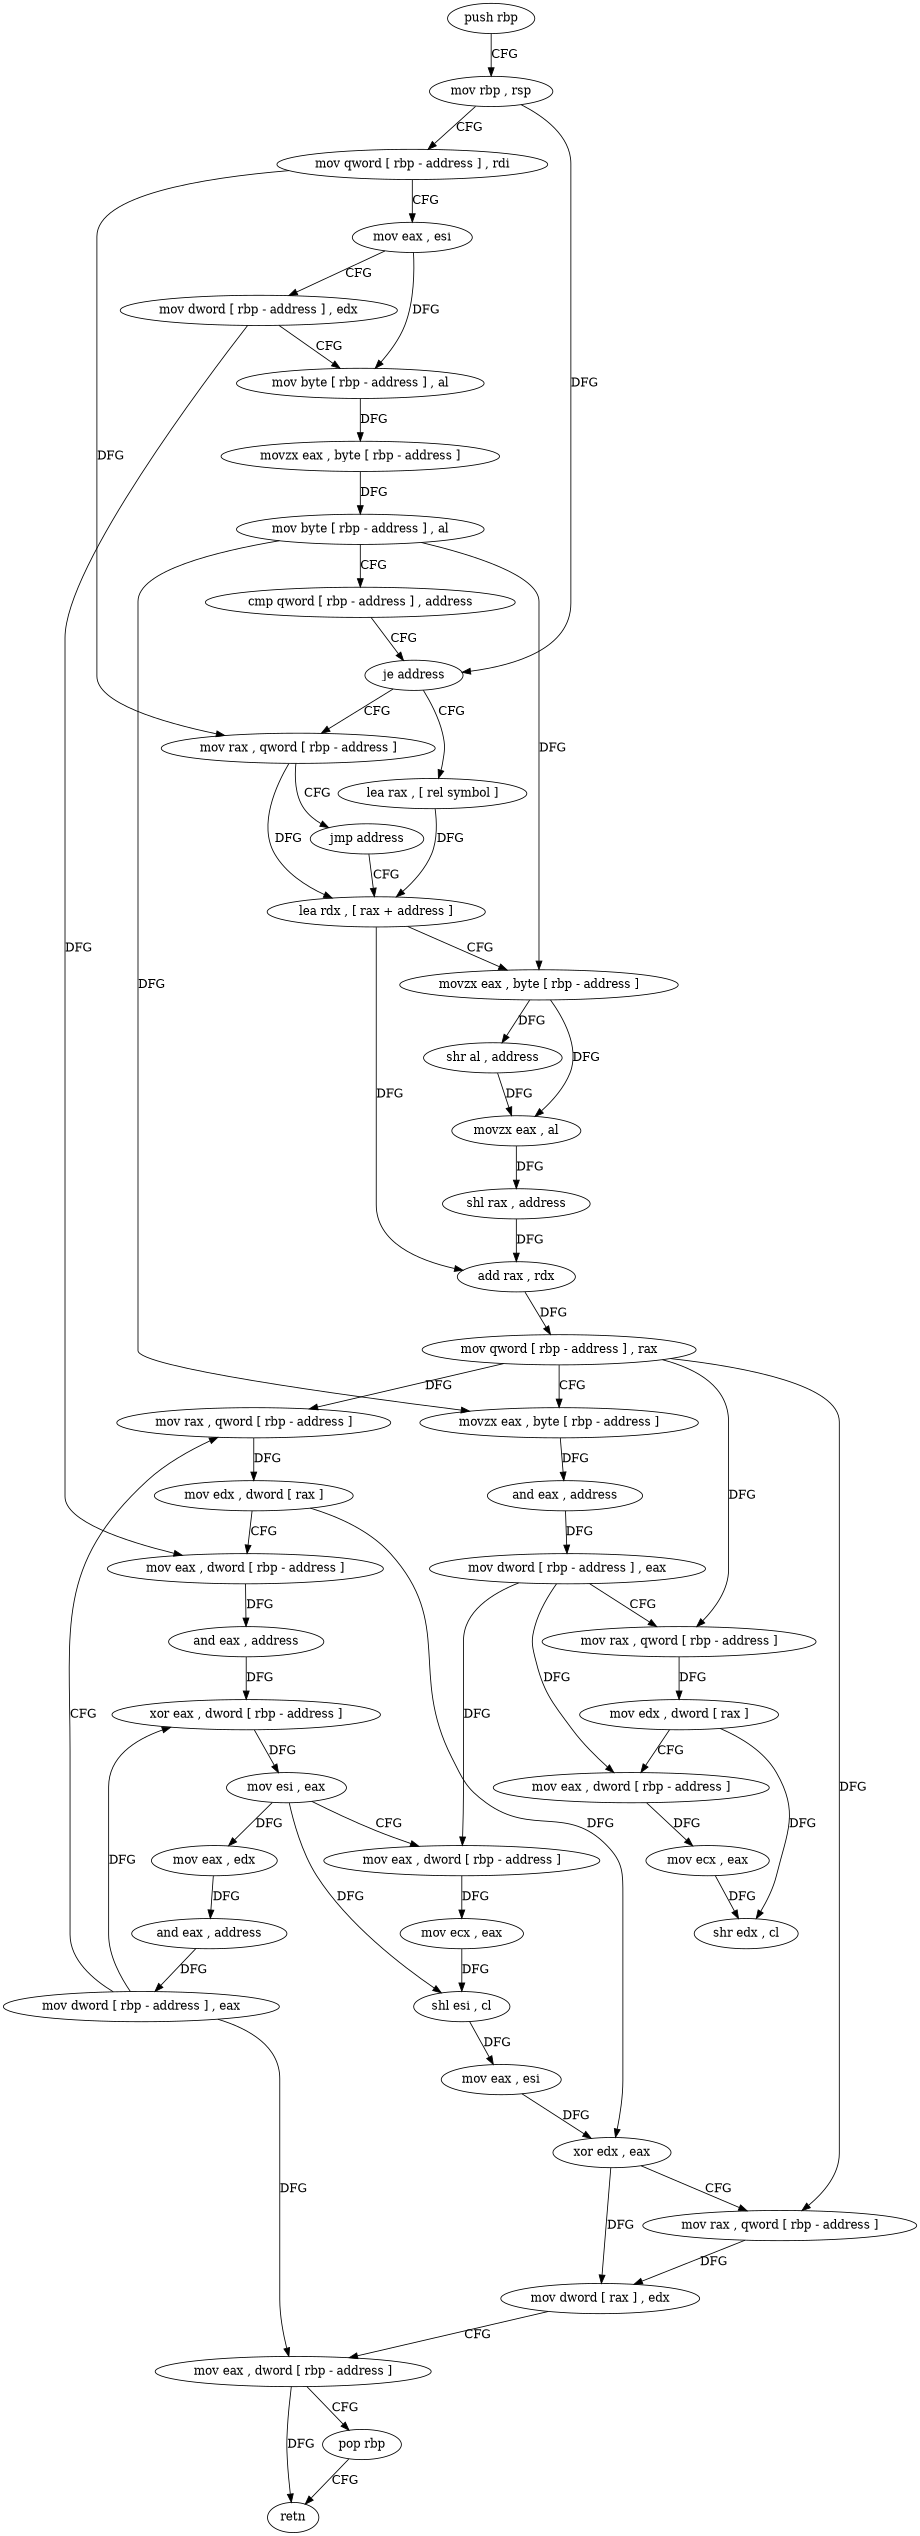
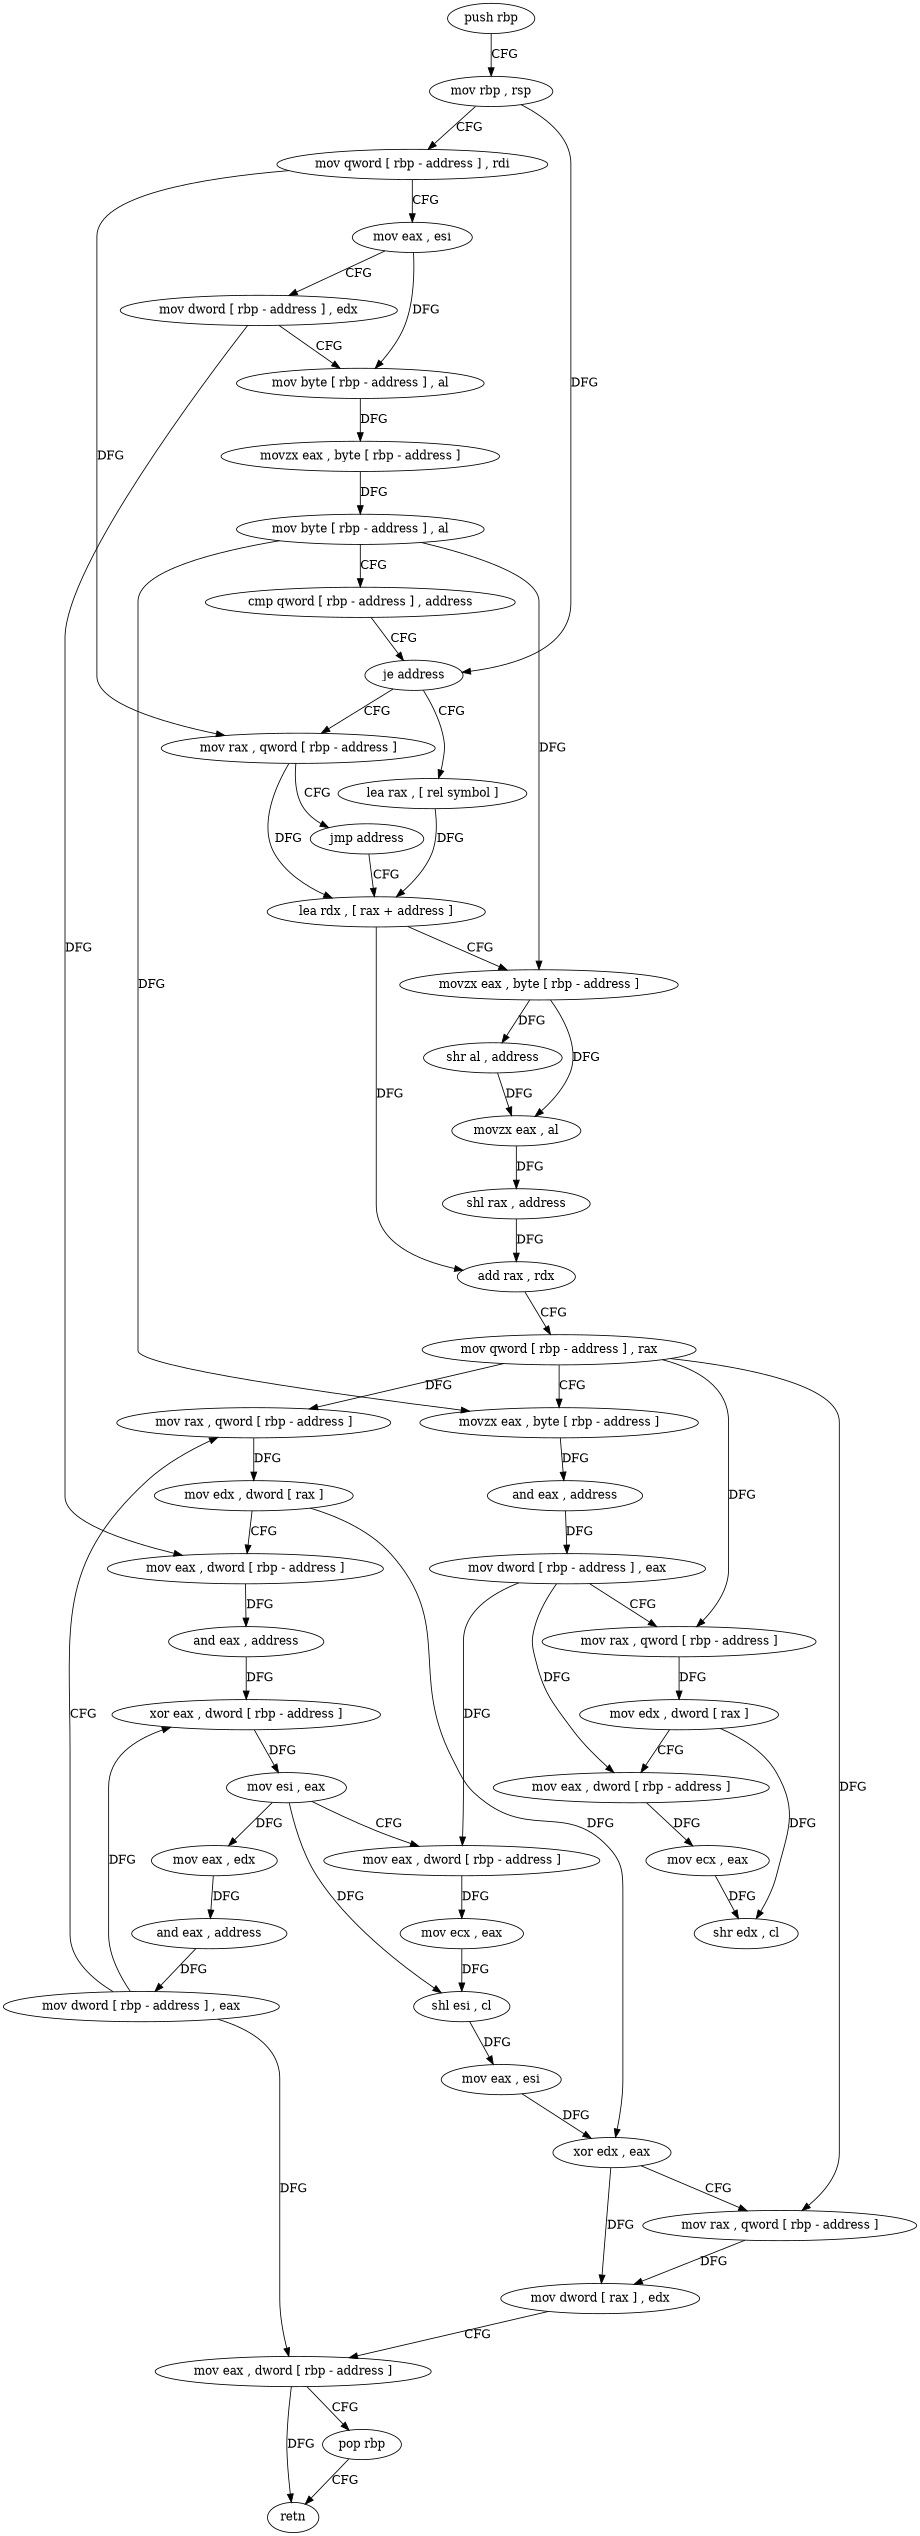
(554, 1313) -> (554, 1313)
